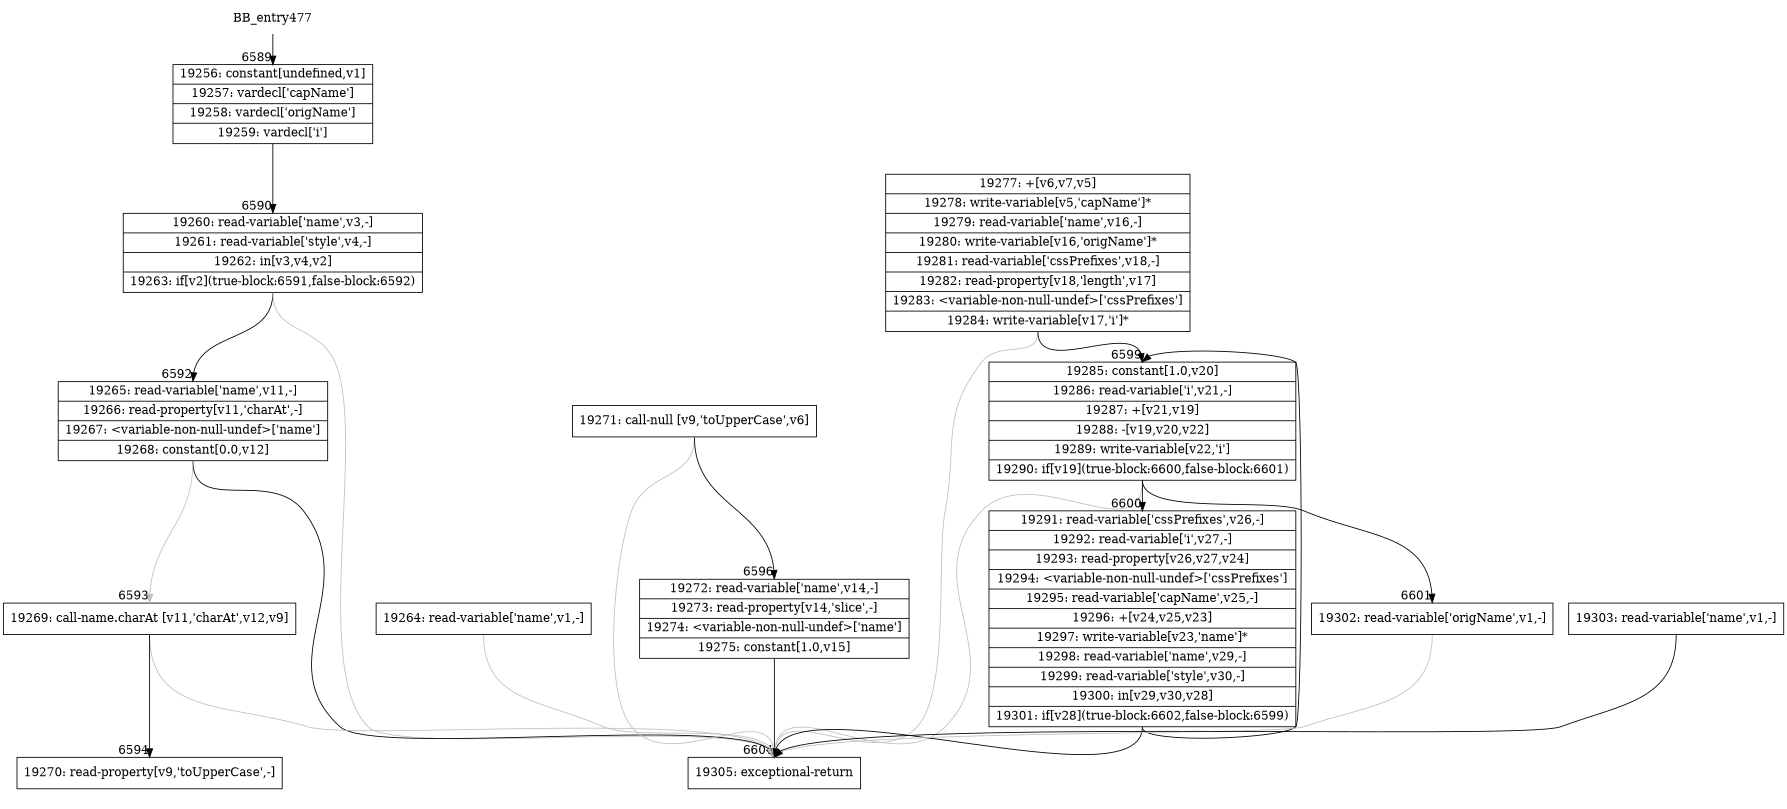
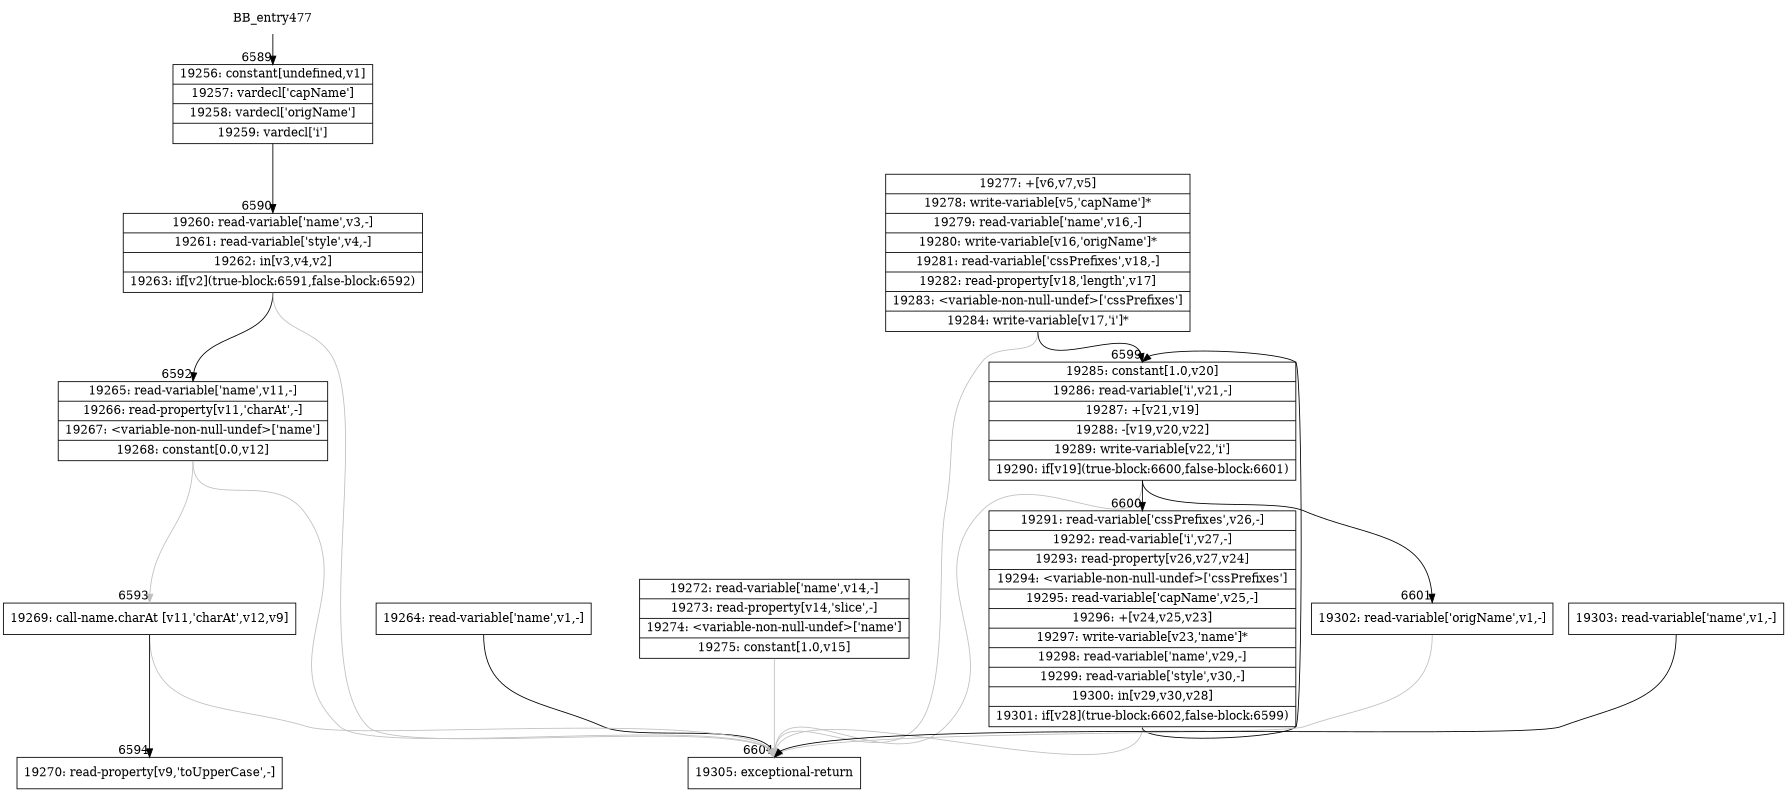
(694, 421) -> none
(774, 704) -> (774, 704)
(592, 722) -> (592, 722)
(337, 723) -> (337, 723)
(962, 743) -> (962, 743)
